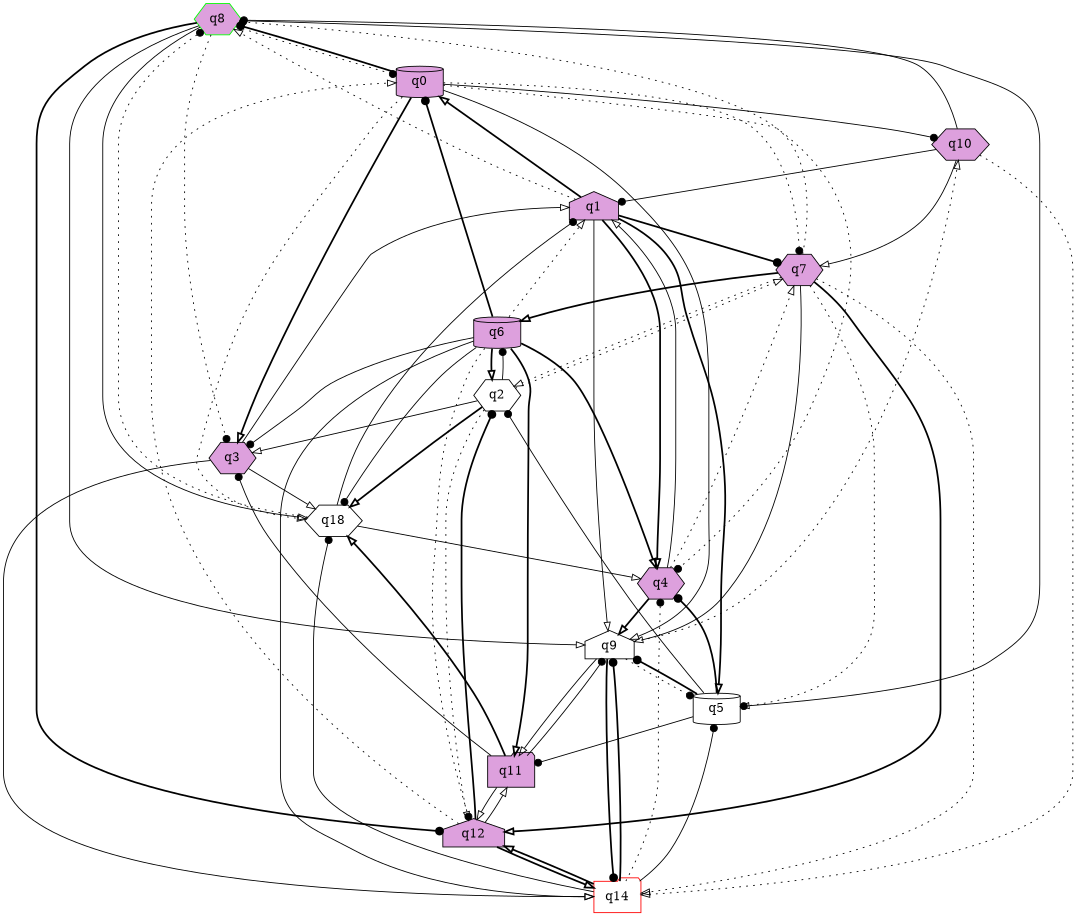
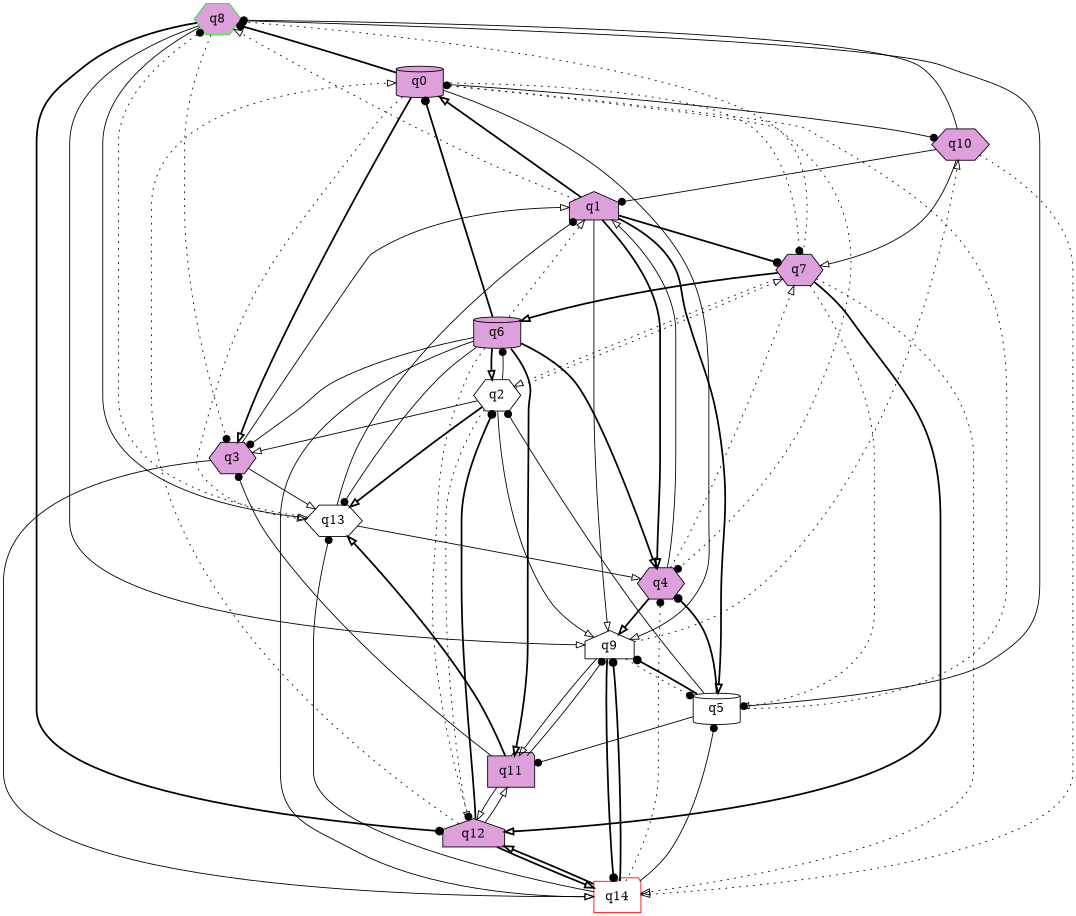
(312, 50) -> (991, 296)
(777, 493) -> (518, 533)
(334, 521) -> (334, 521)
